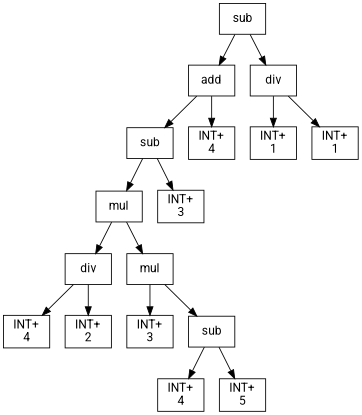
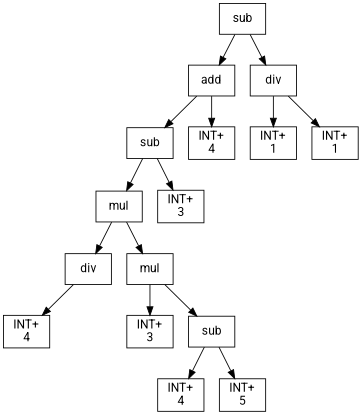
(88, 332) -> none
